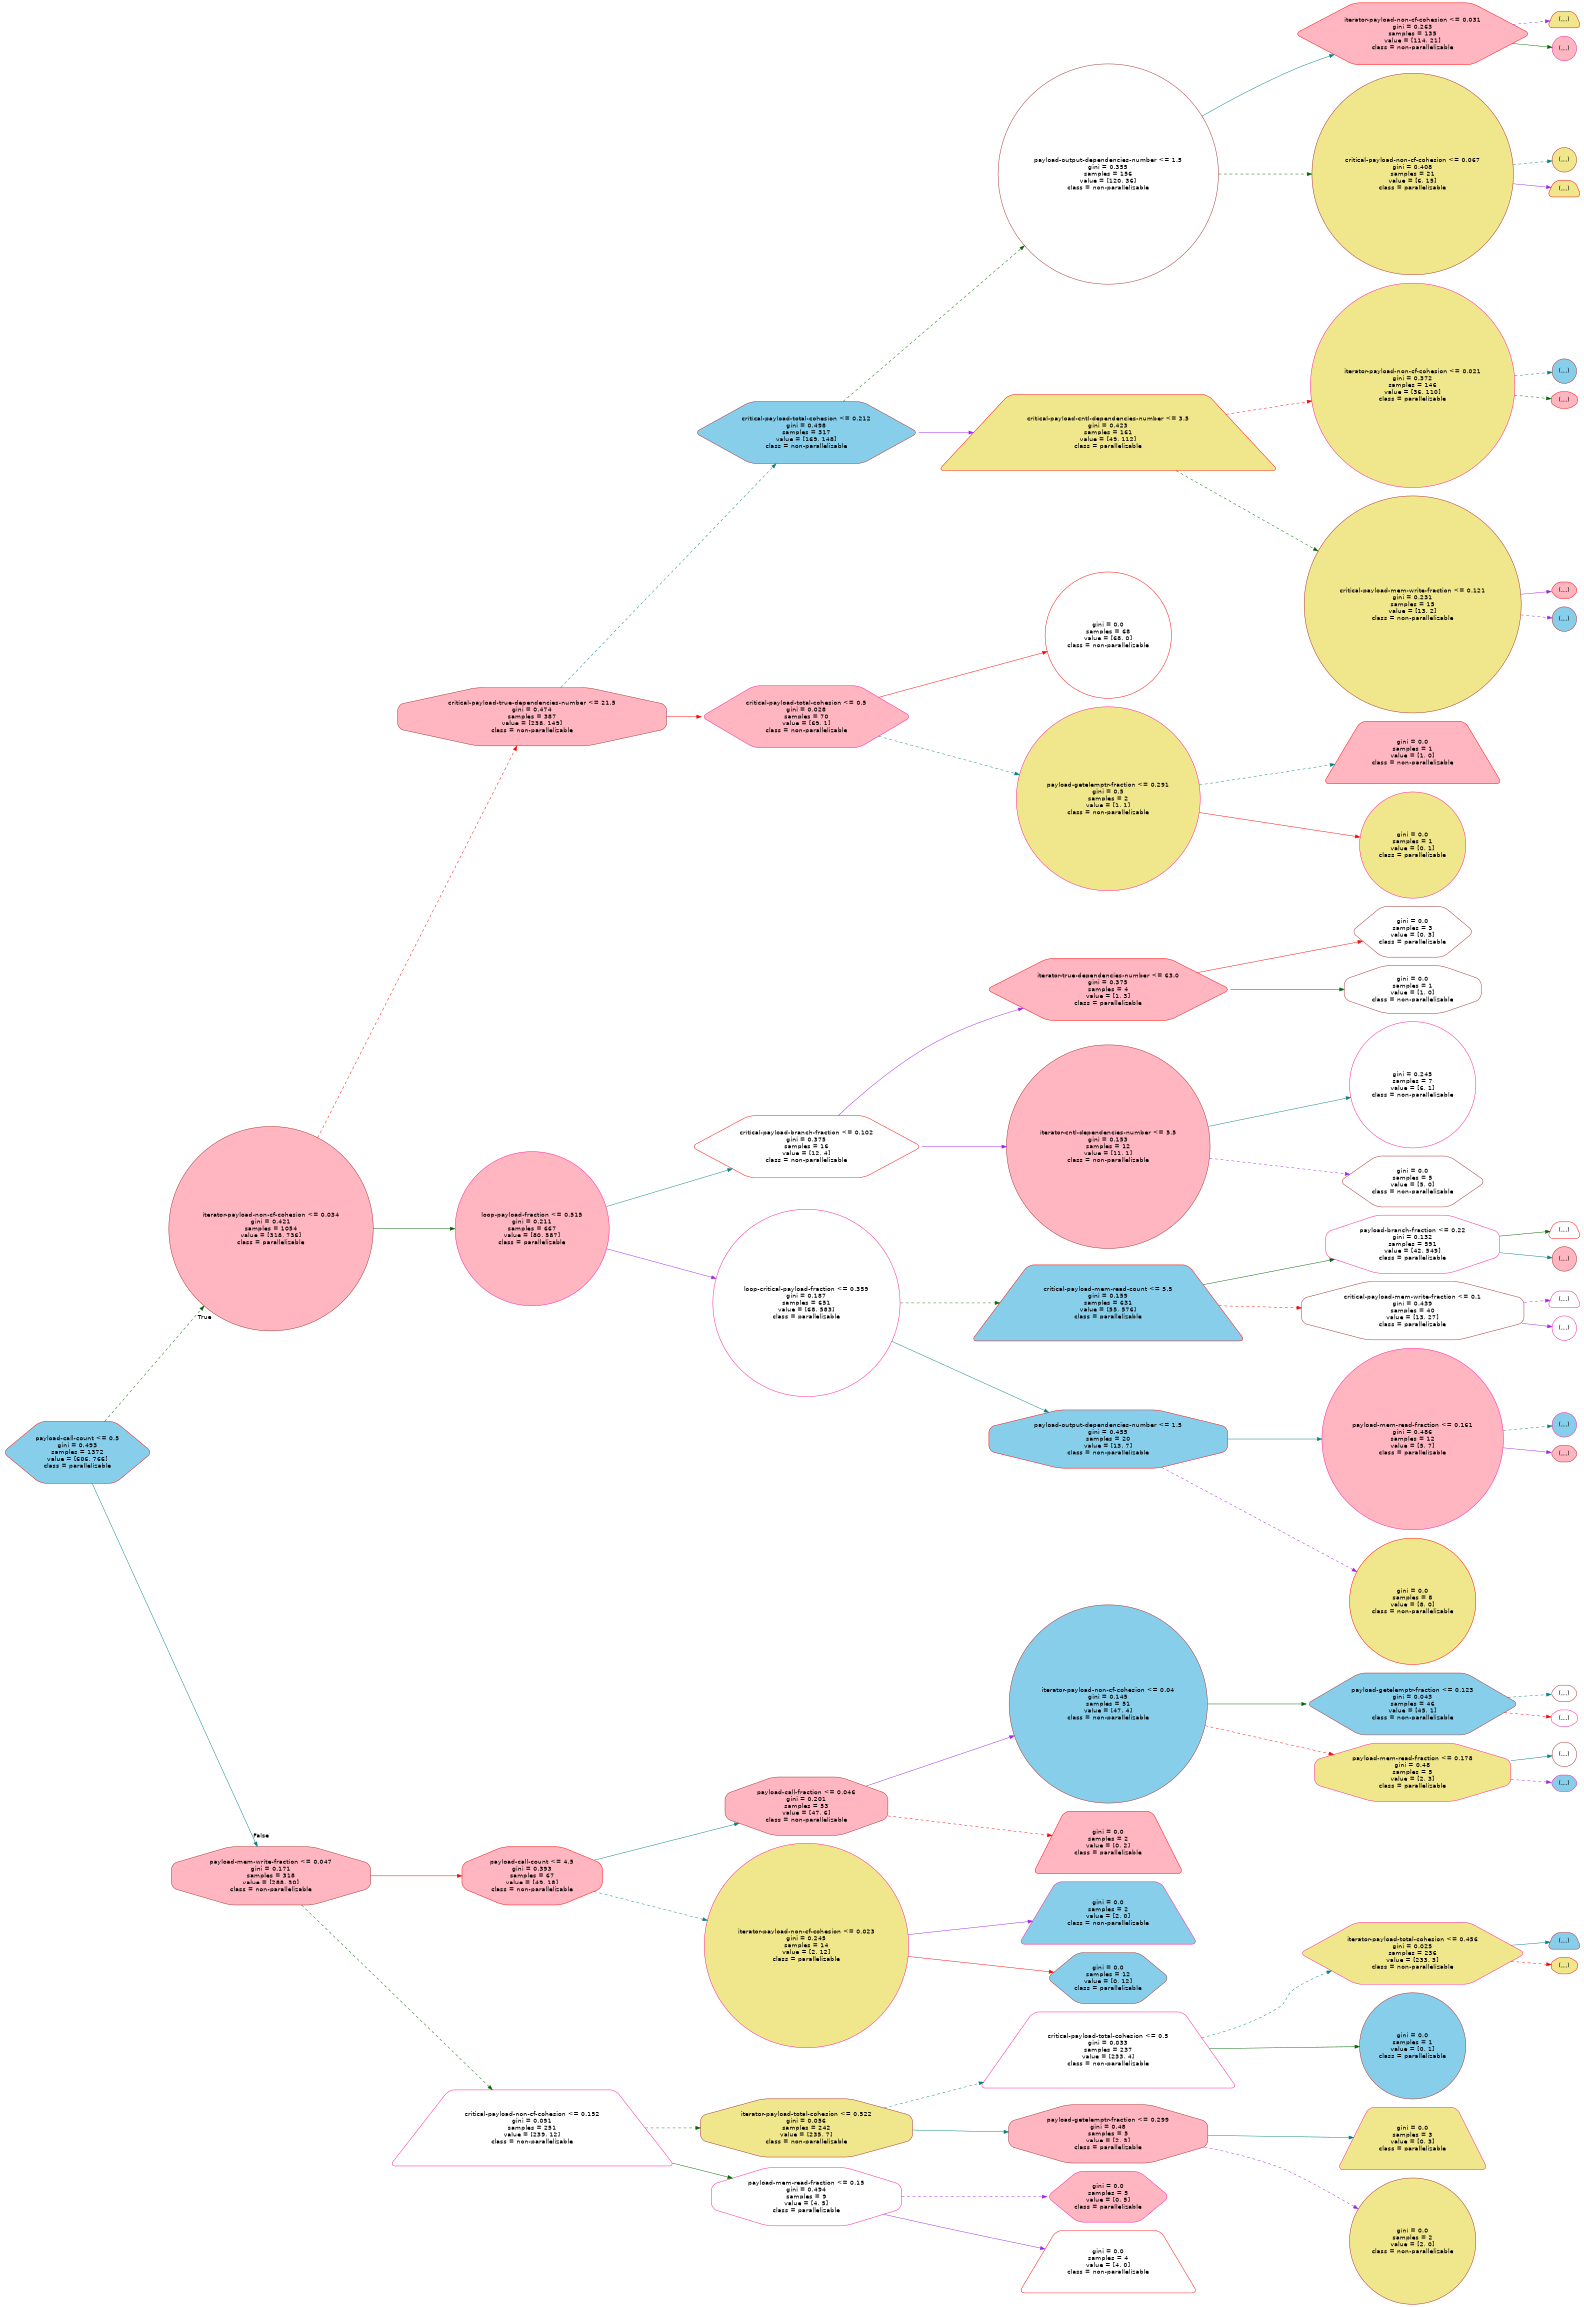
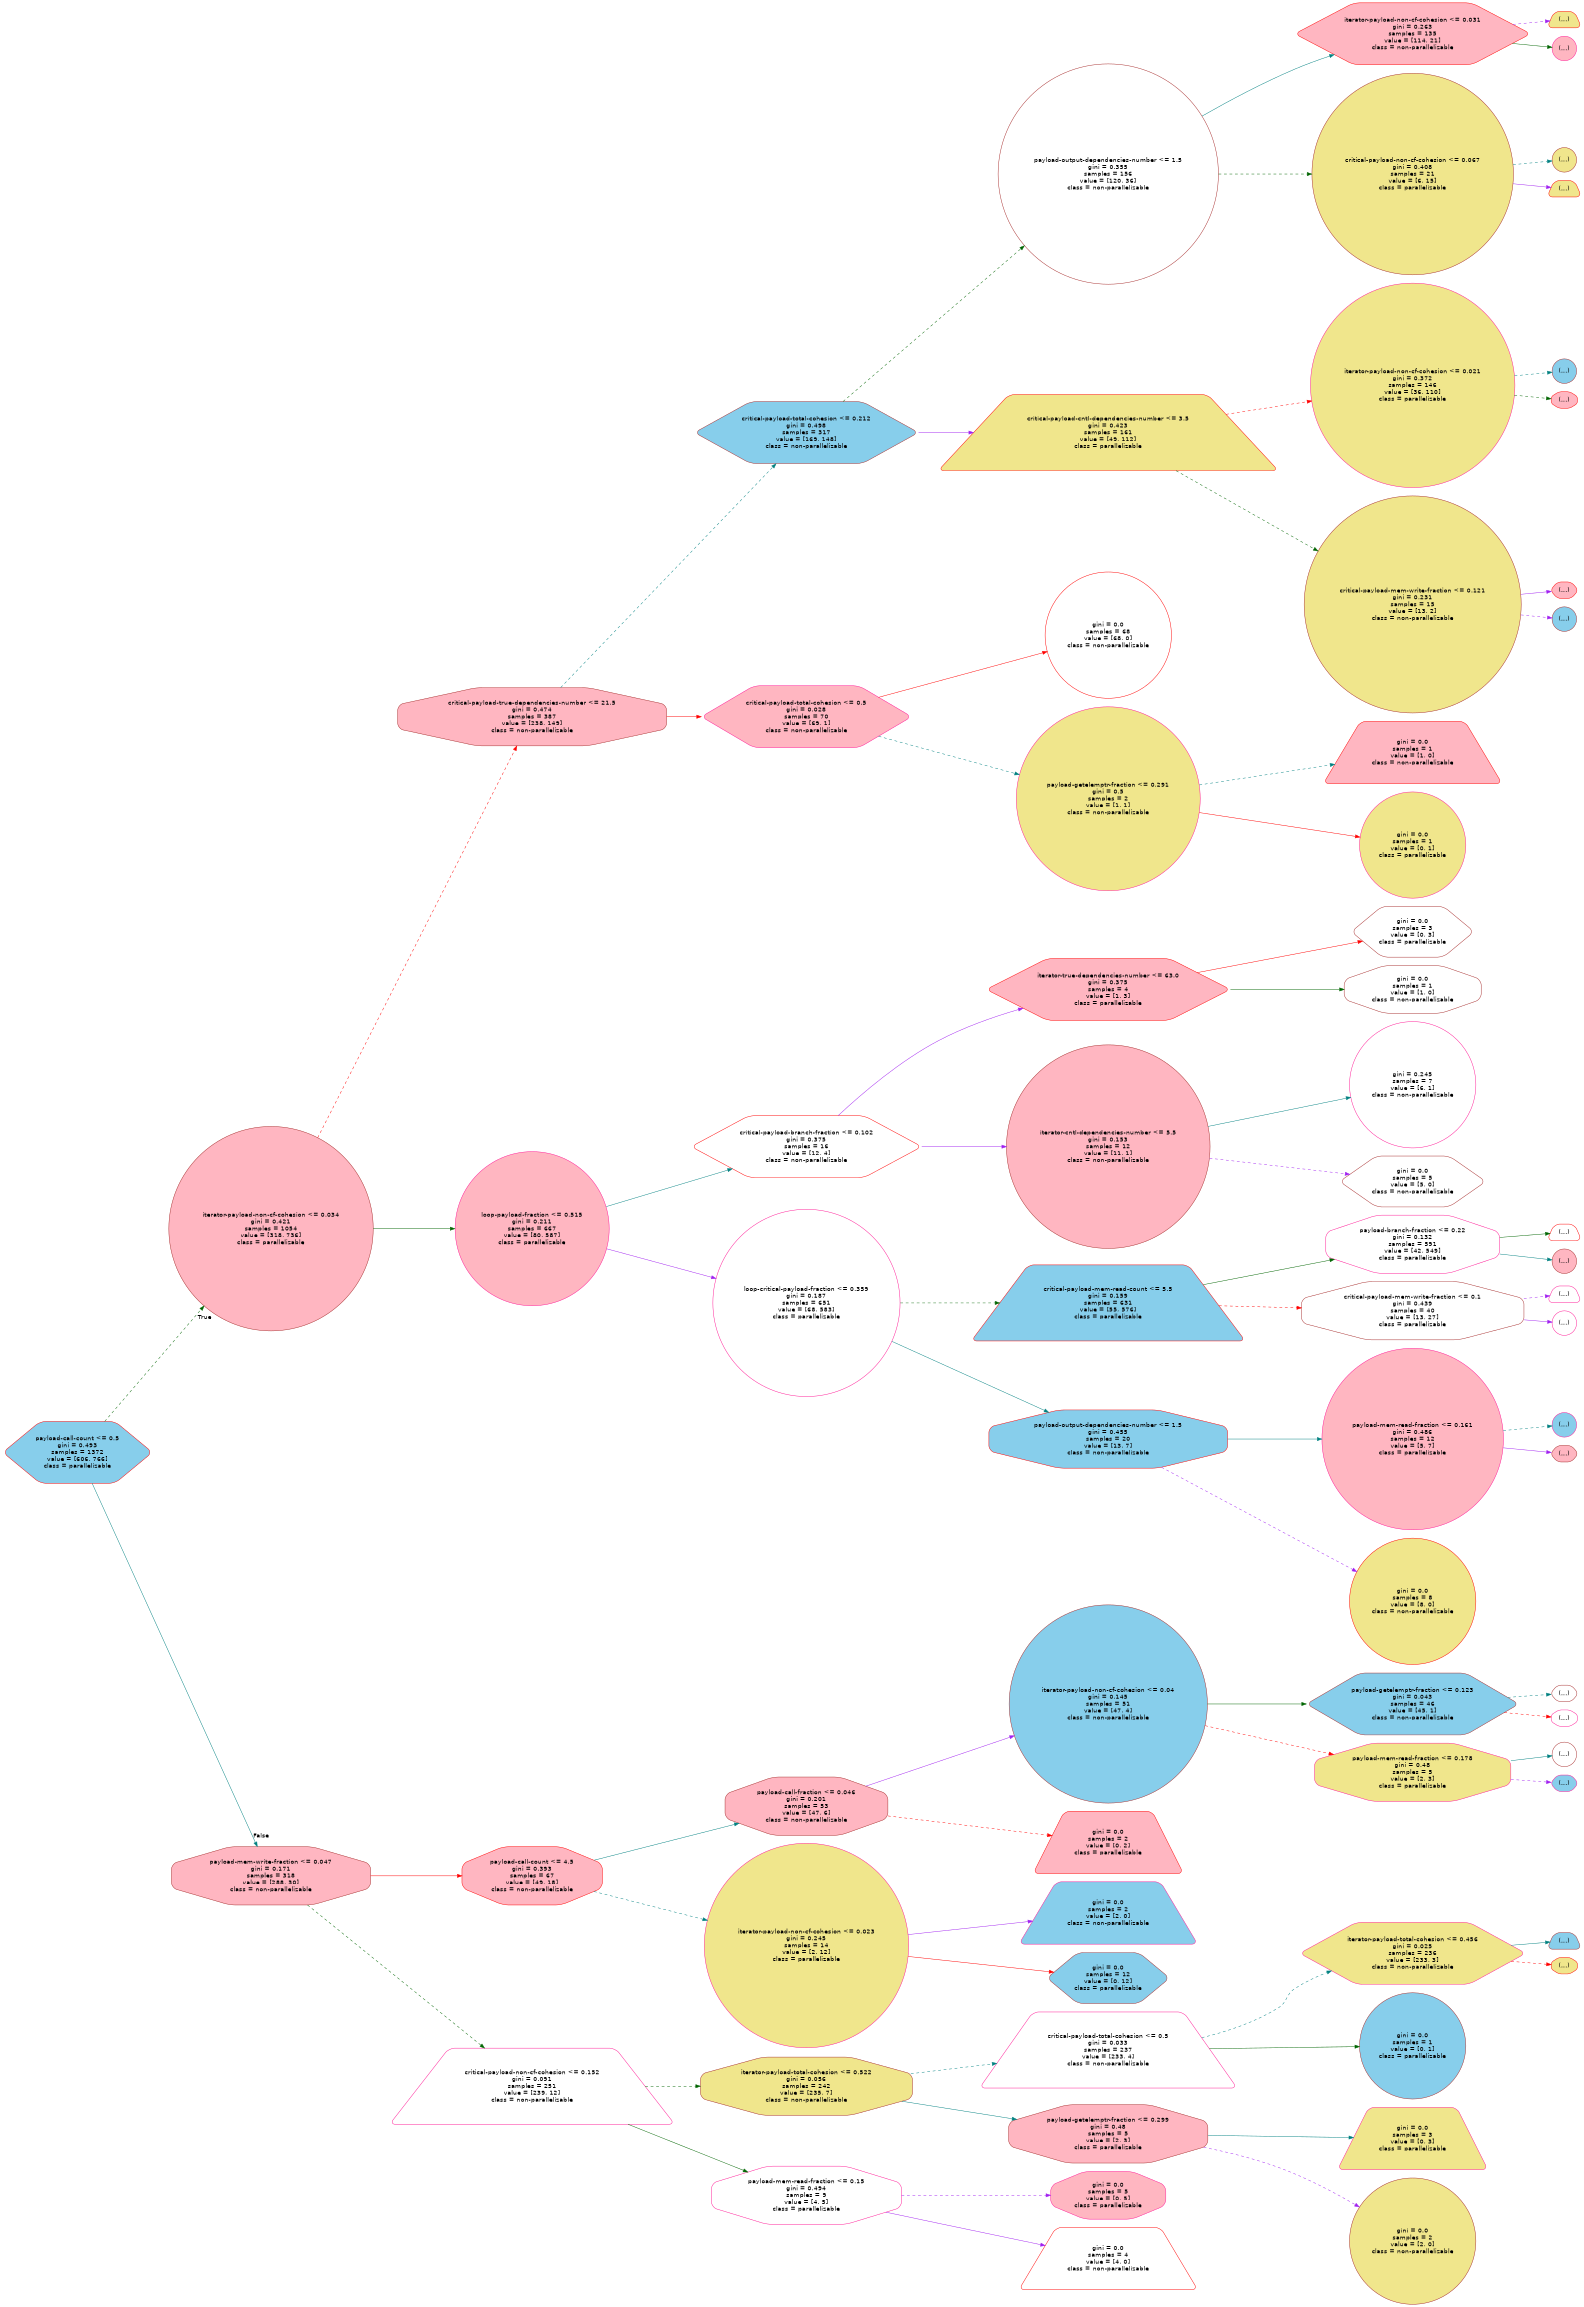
(1108, 2197) -> (1108, 2195)
